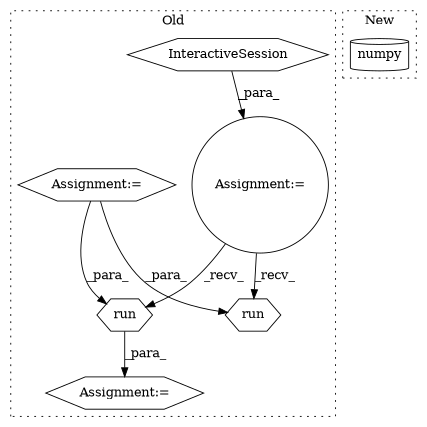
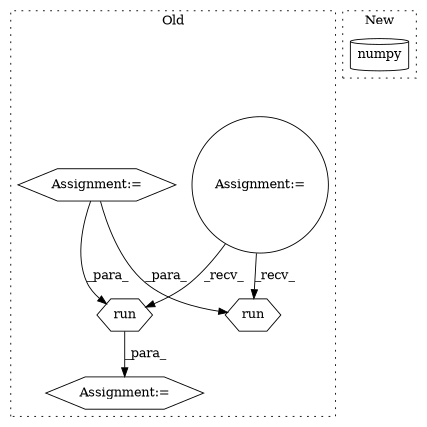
(228, 55) -> none
